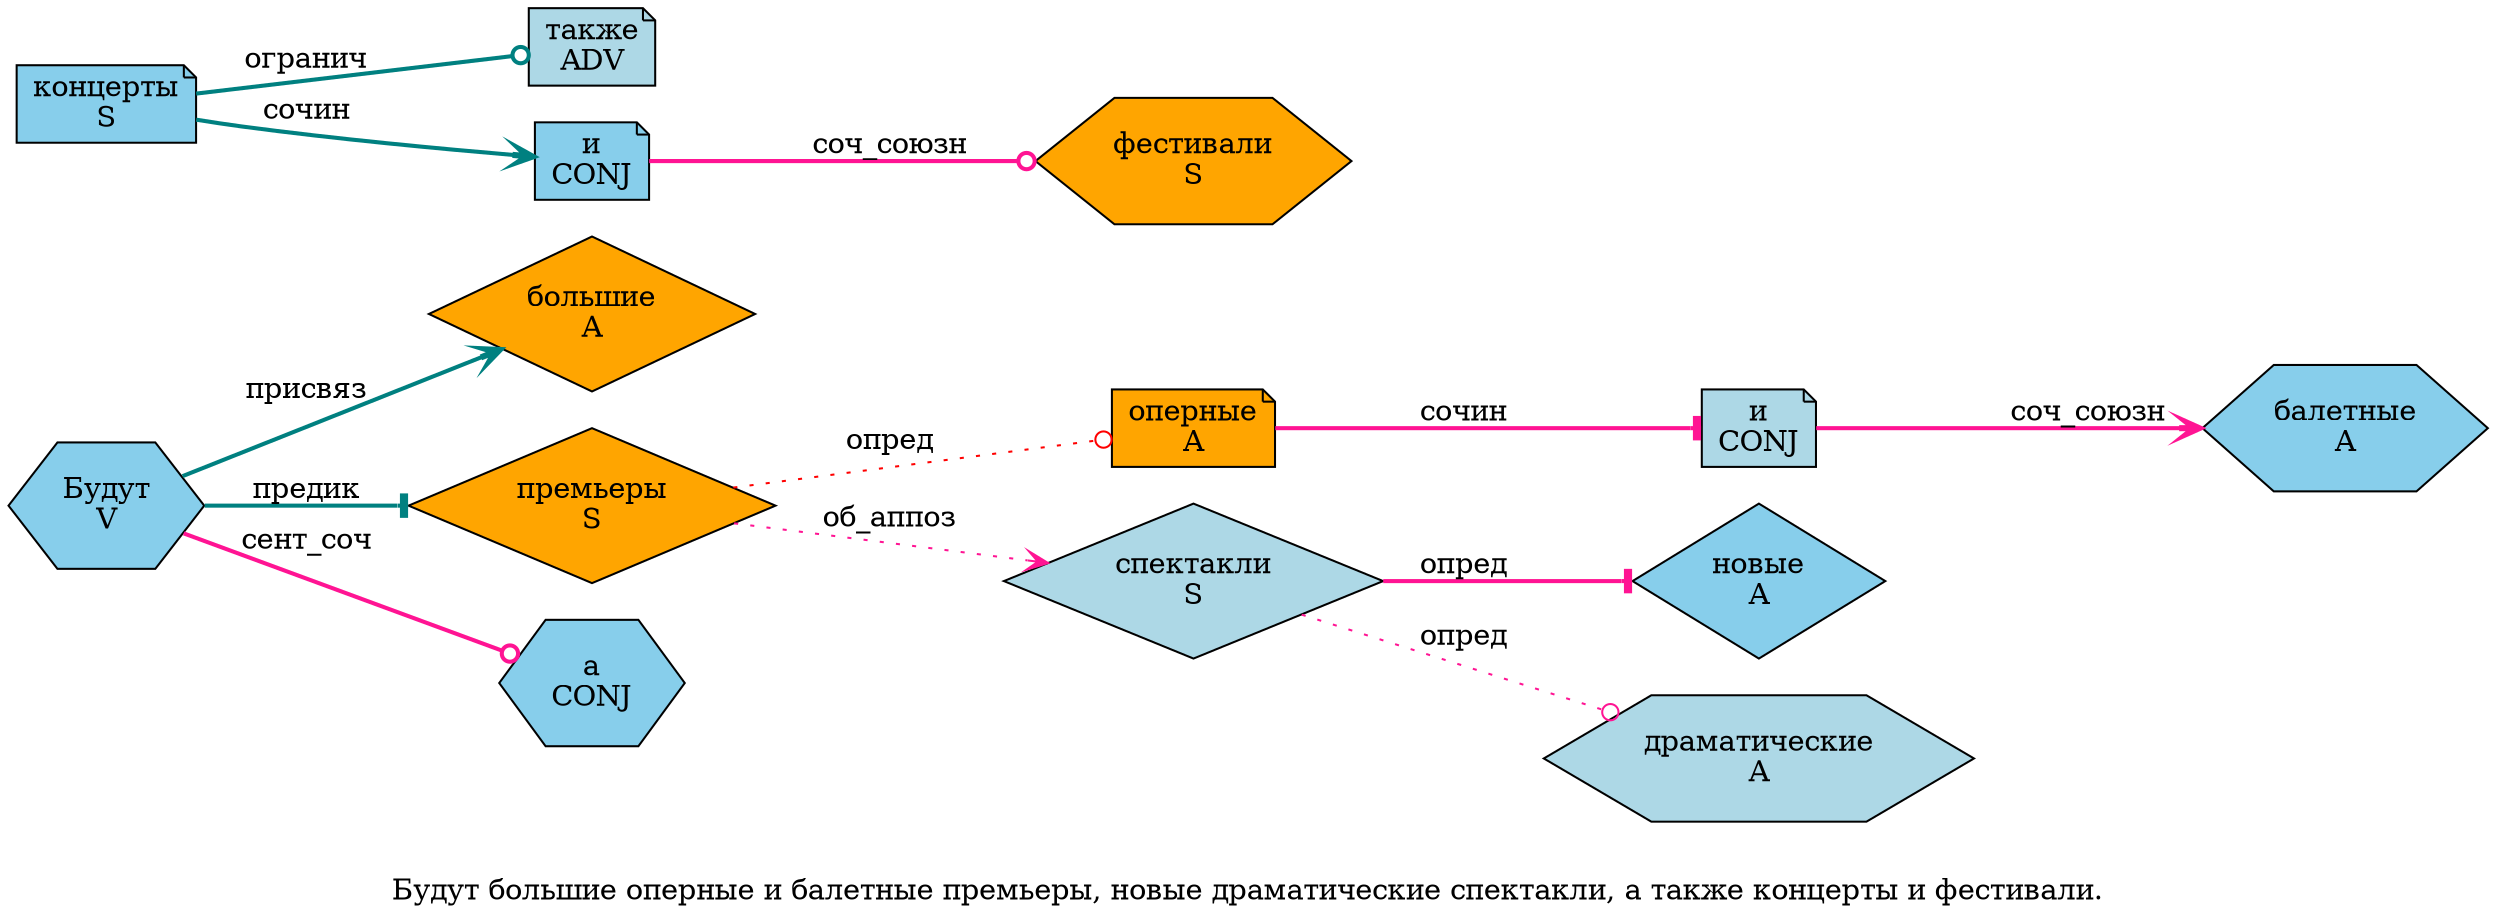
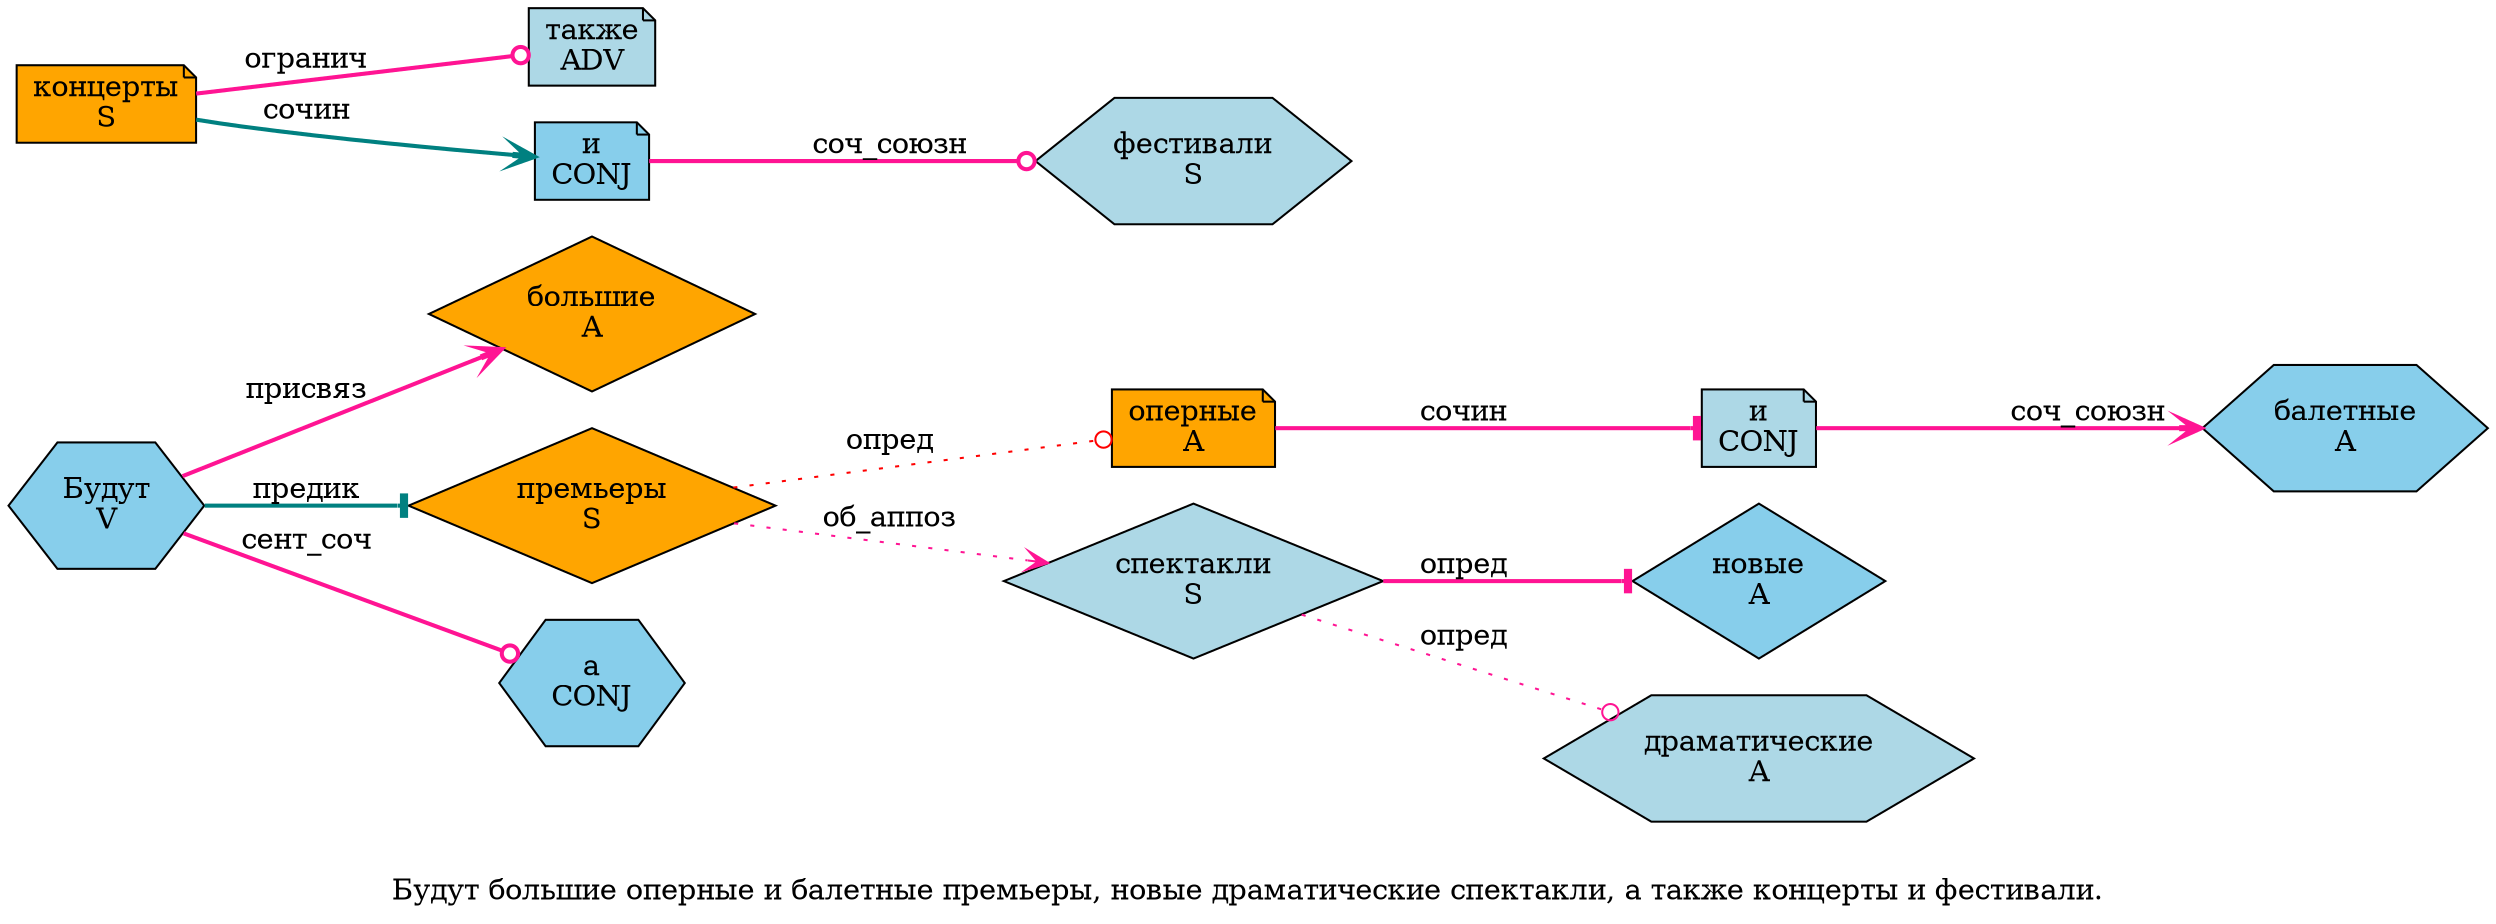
(354, 75) -> (354, 75)
(106, 104) -> (106, 104)
(1193, 161) -> (1193, 161)
(332, 416) -> (332, 416)
